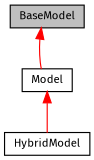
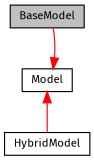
(40, 54) -> (55, 43)
